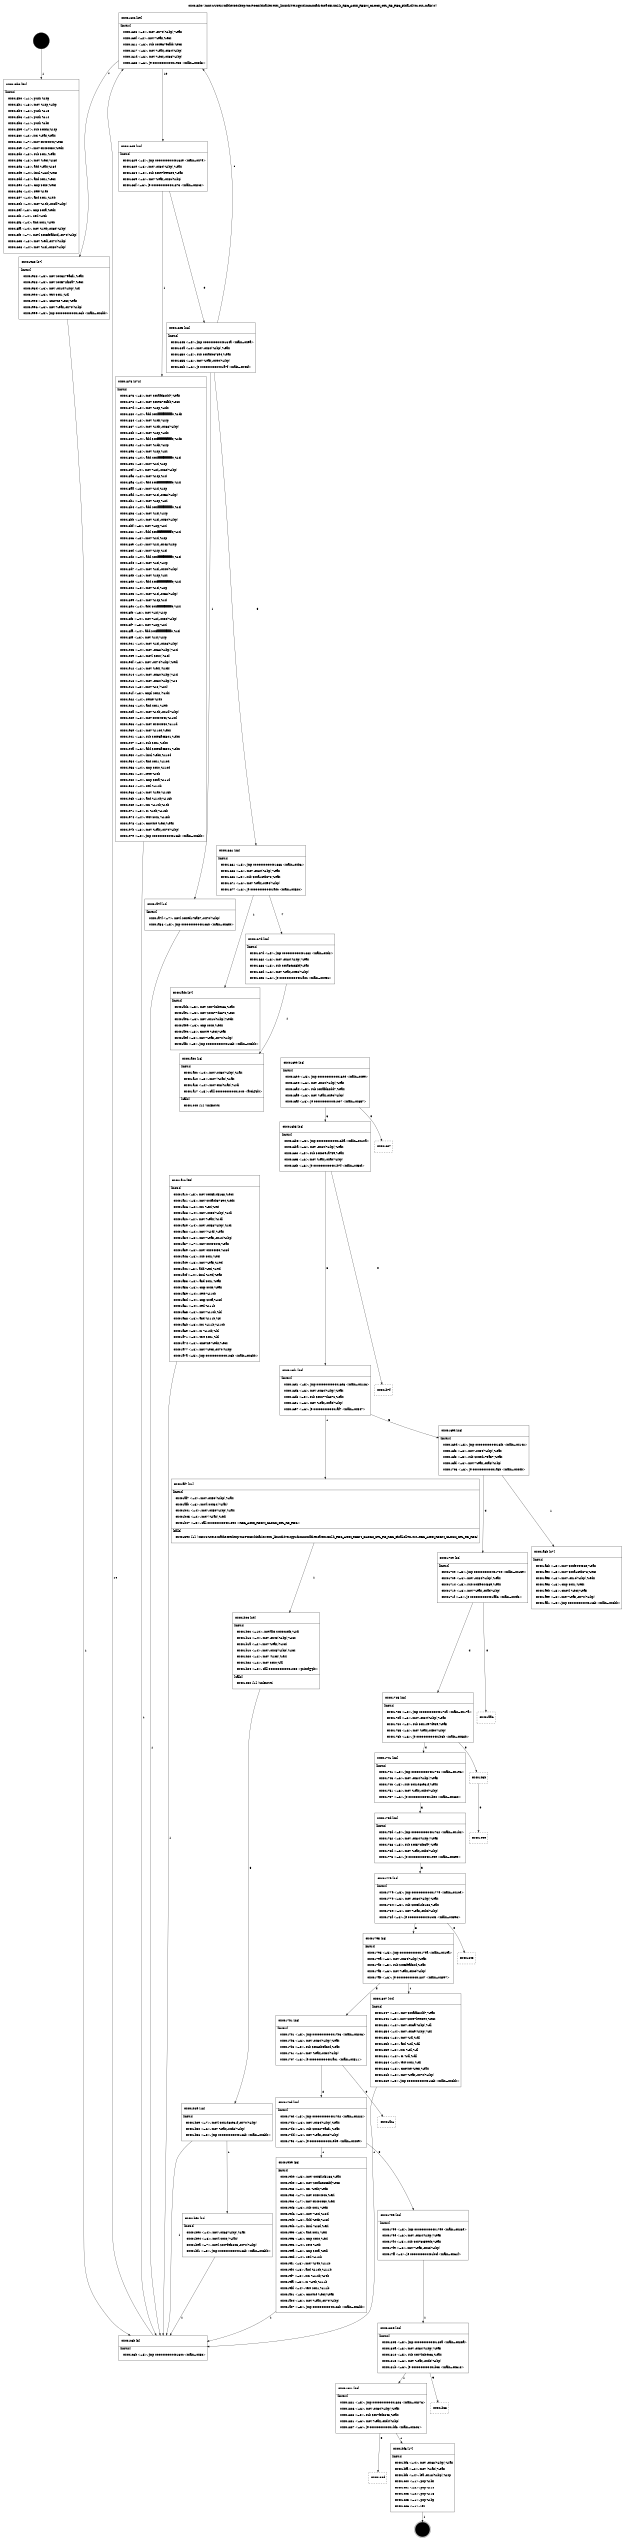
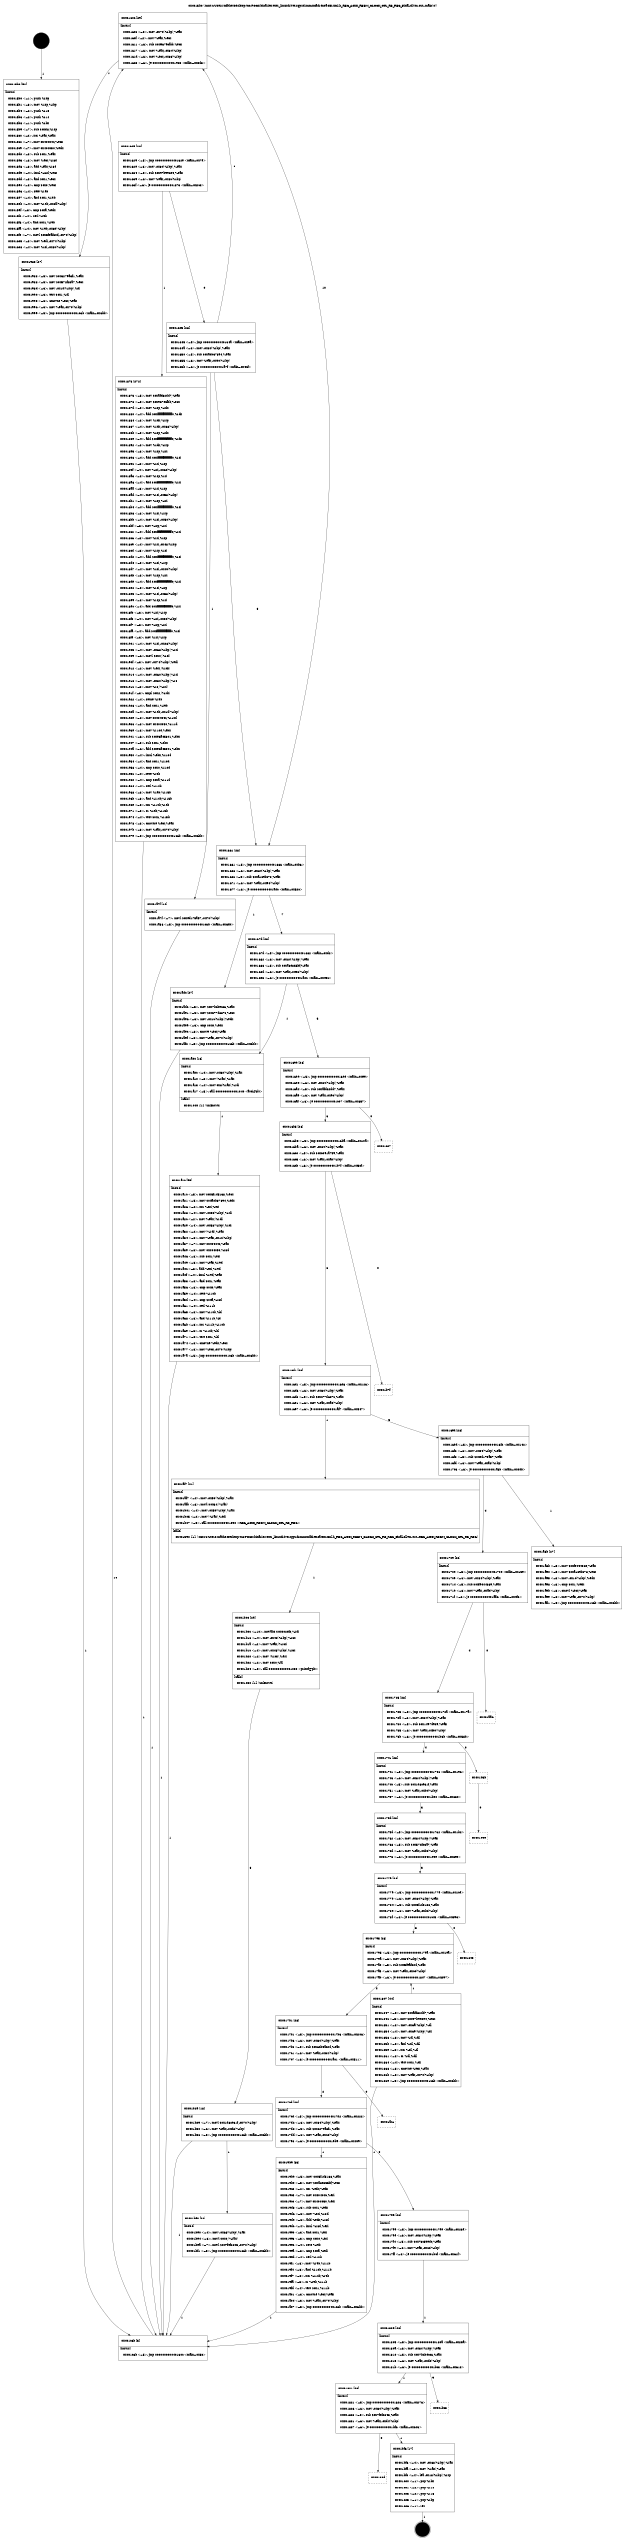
(163, 104) -> (329, 437)
none -> (307, 1020)
none -> (219, 1142)
none -> (160, 1689)
(408, 1988) -> (412, 1989)
